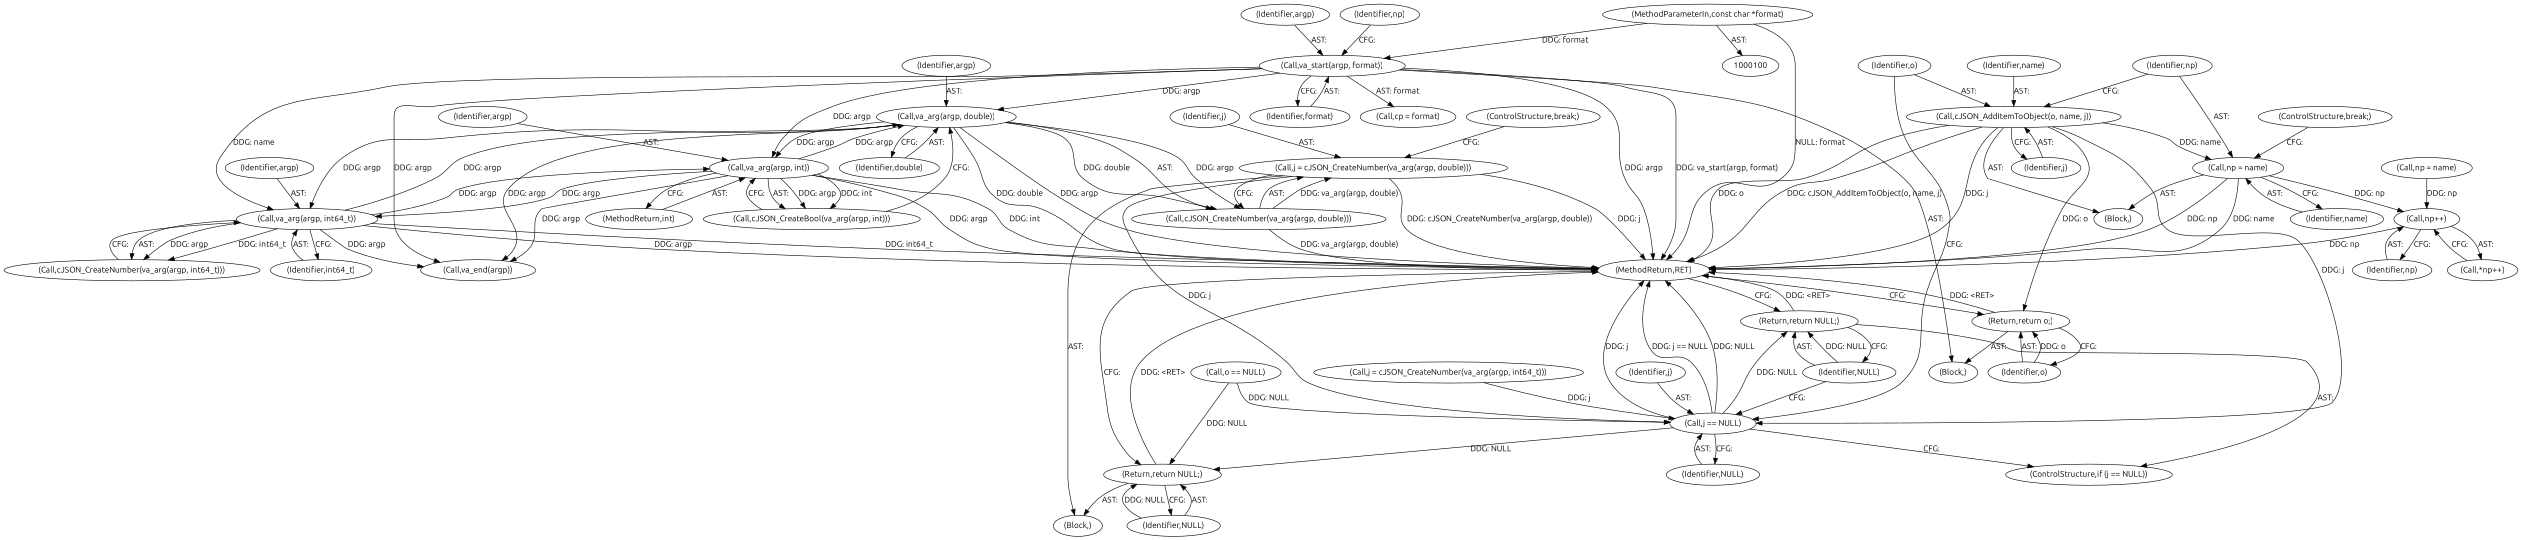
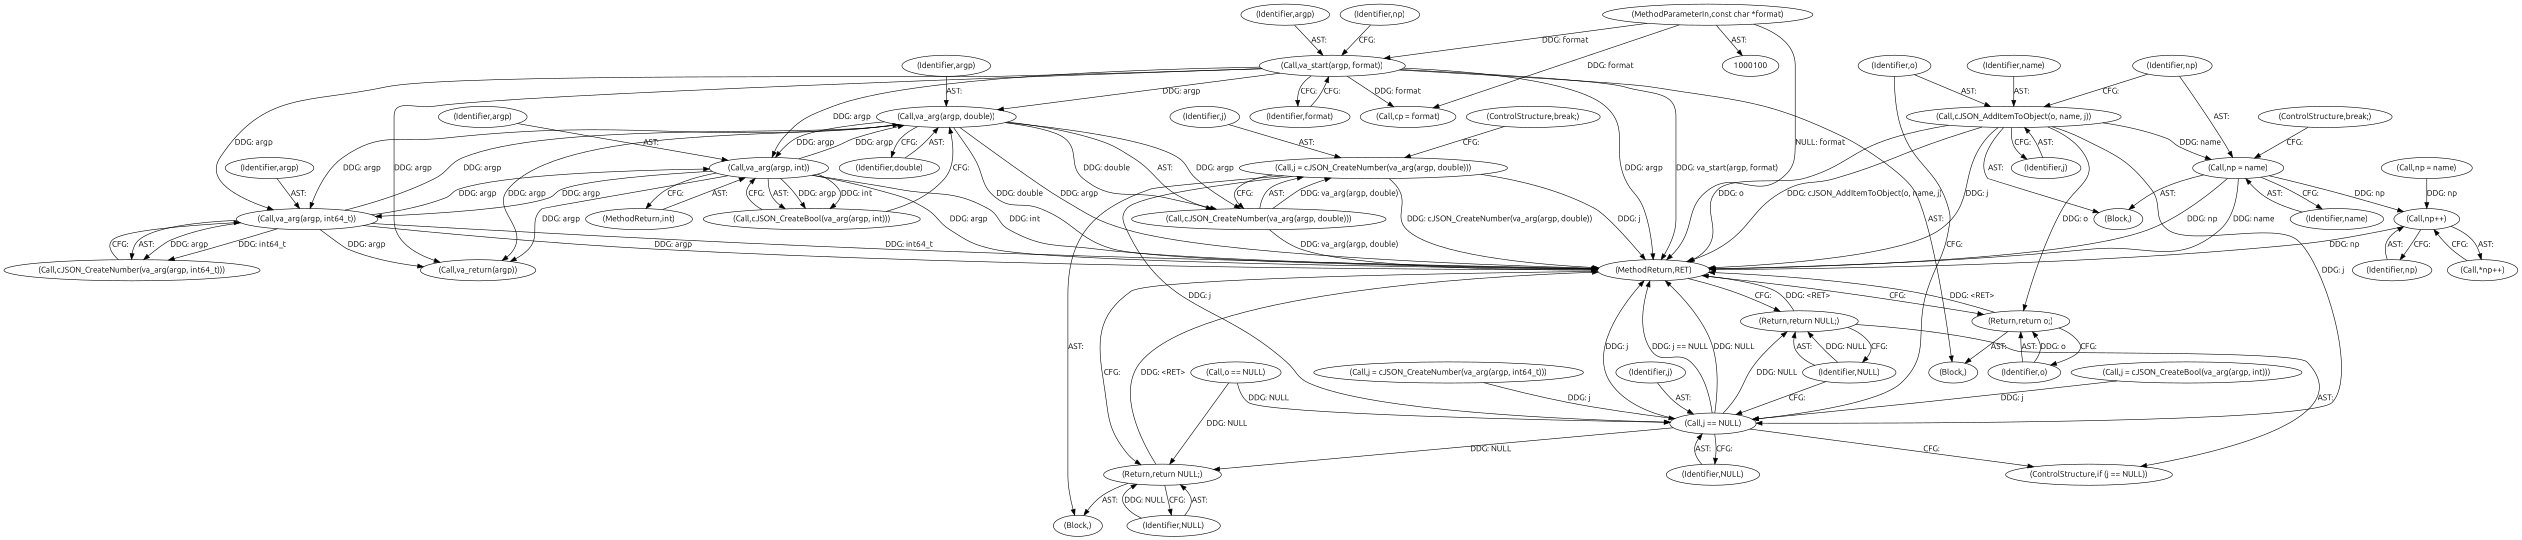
none -> (1559, 65)
(1333, 91) -> (1333, 91)
(1398, 91) -> (1398, 91)
(254, 142) -> (254, 142)
(321, 270) -> none
(478, 270) -> (478, 270)
none -> (2186, 372)
